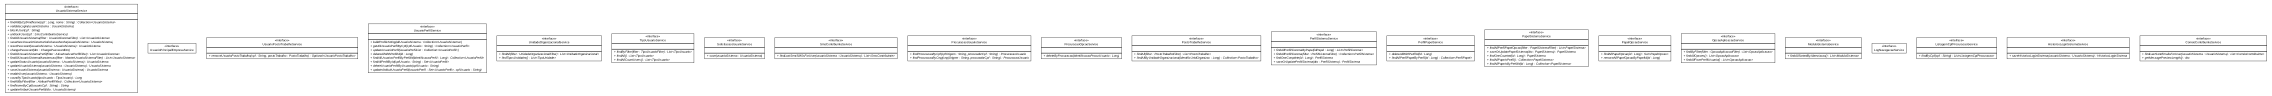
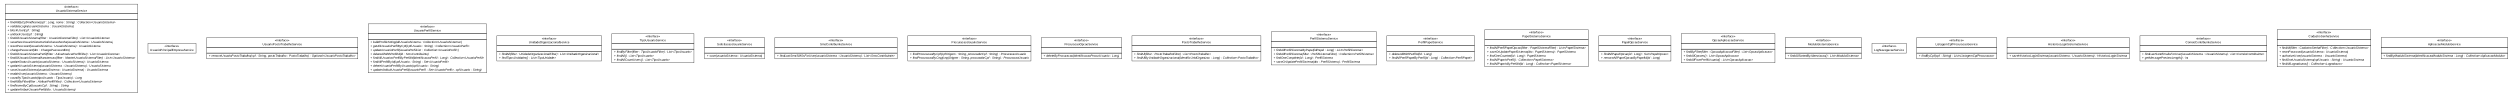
(38, 34) -> (25, 34)
none -> (2324, 48)
none -> (2444, 48)
(392, 54) -> (400, 54)
(2166, 58) -> (2165, 58)
